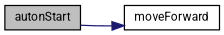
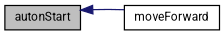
(96, 26) -> (108, 9)
